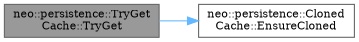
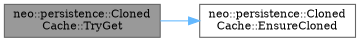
(82, 21) -> (82, 21)
